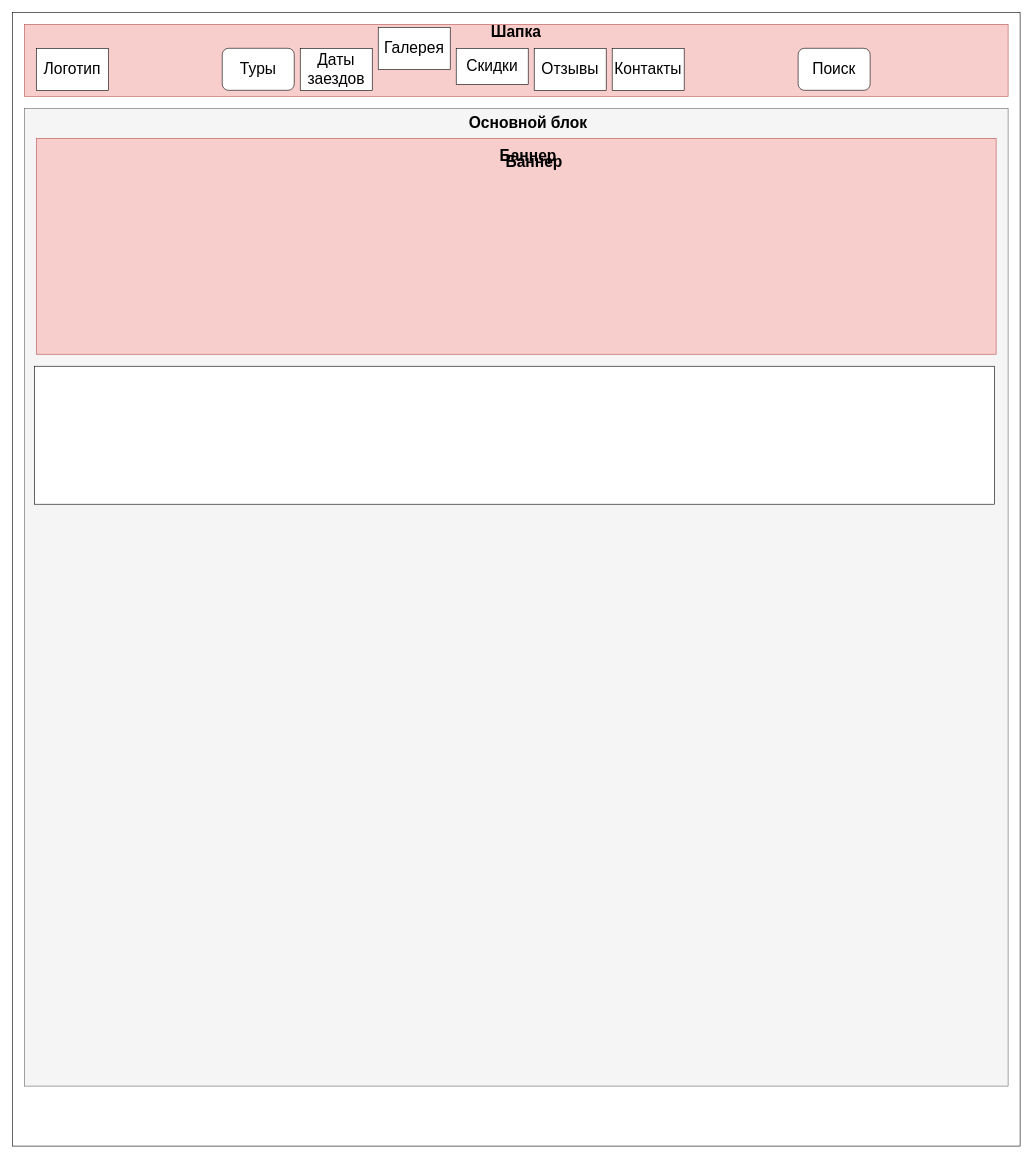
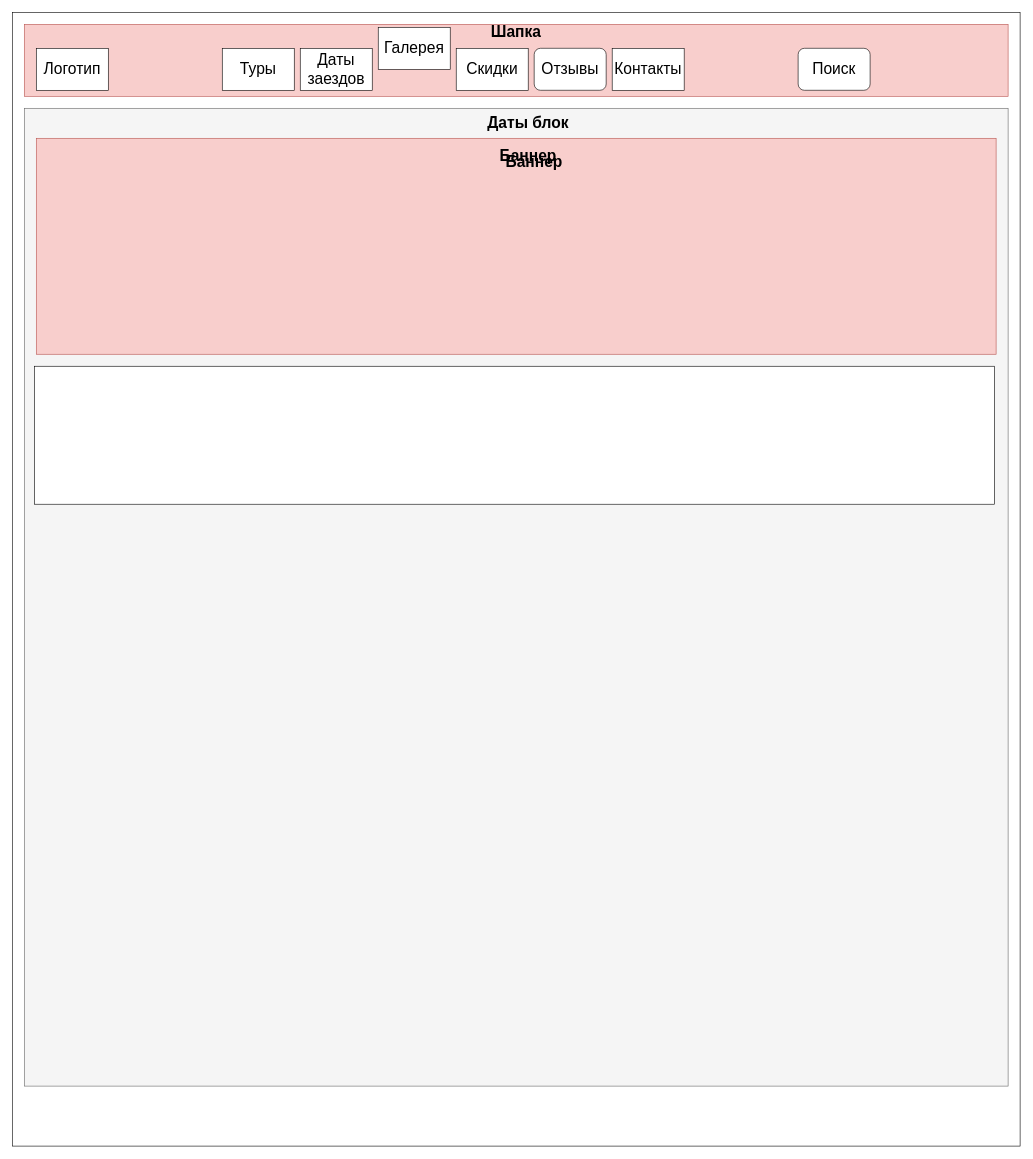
(492, 66) -> (492, 69)
(258, 69) -> (258, 69)
(570, 69) -> (570, 69)
(528, 123) -> (528, 123)
